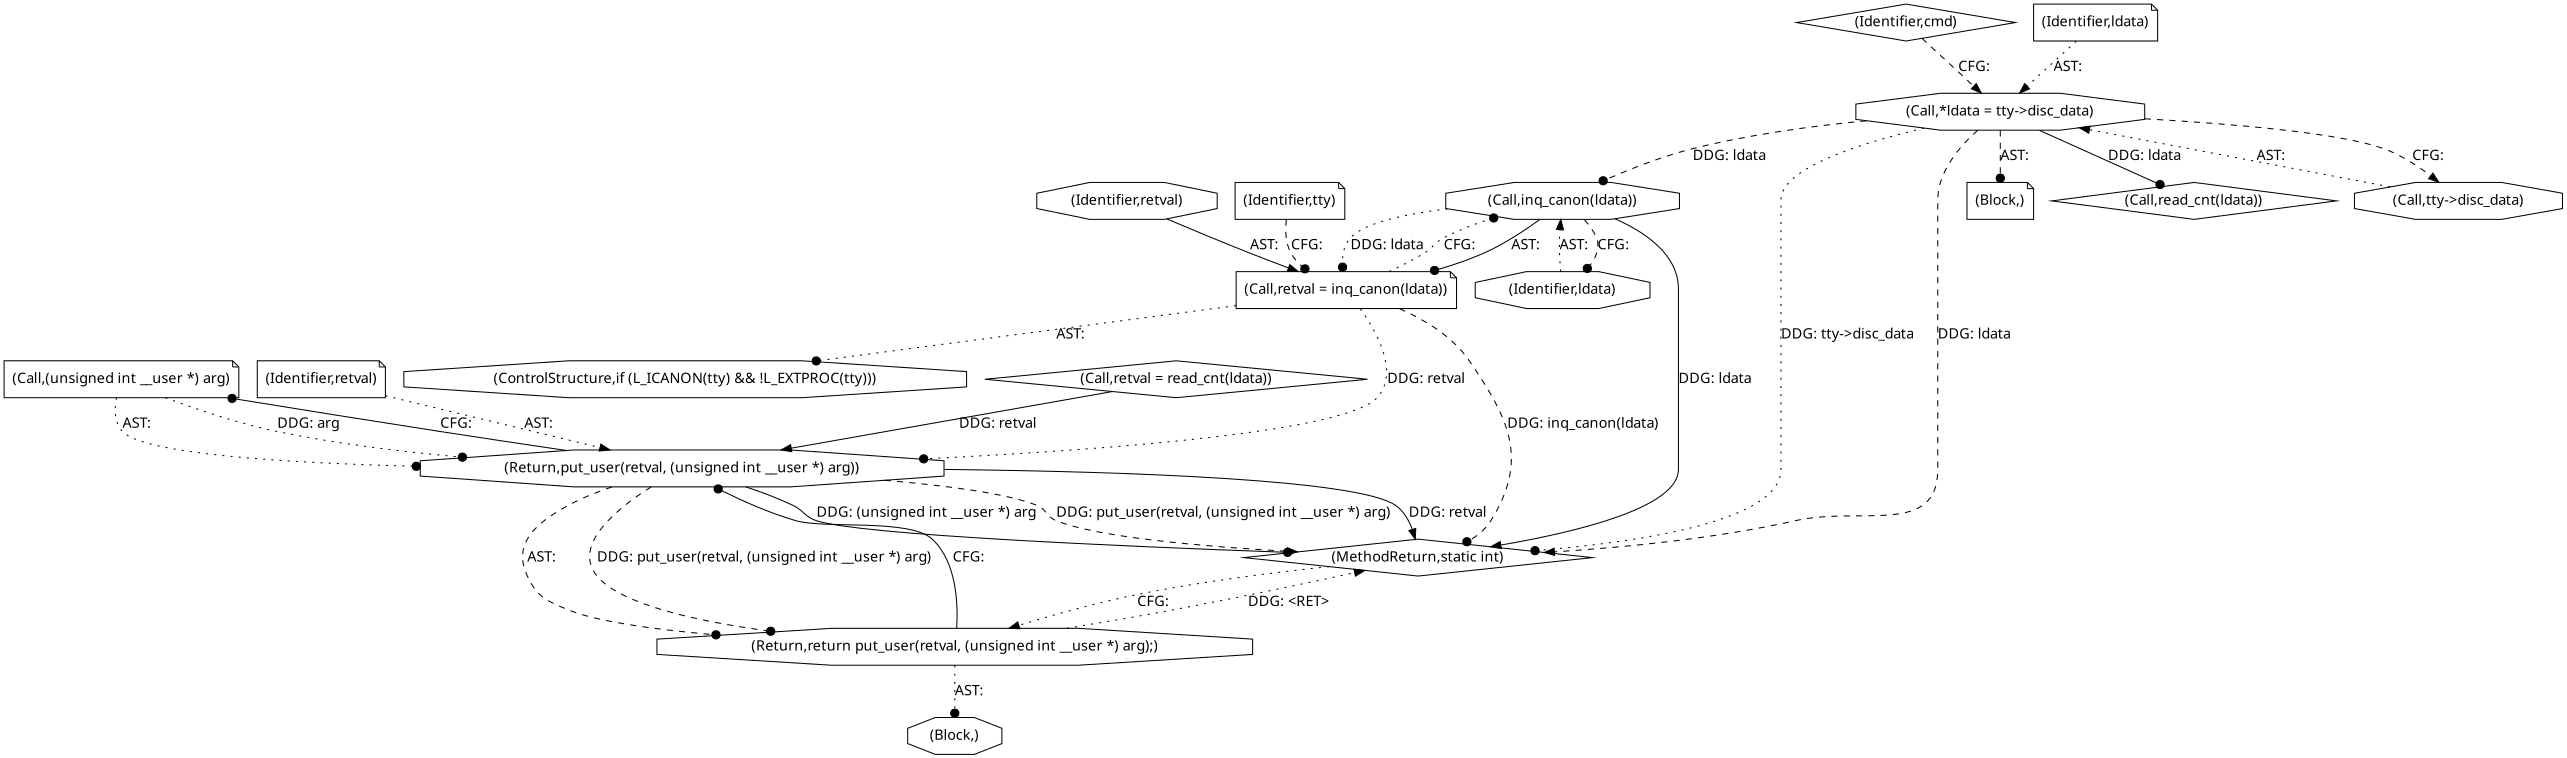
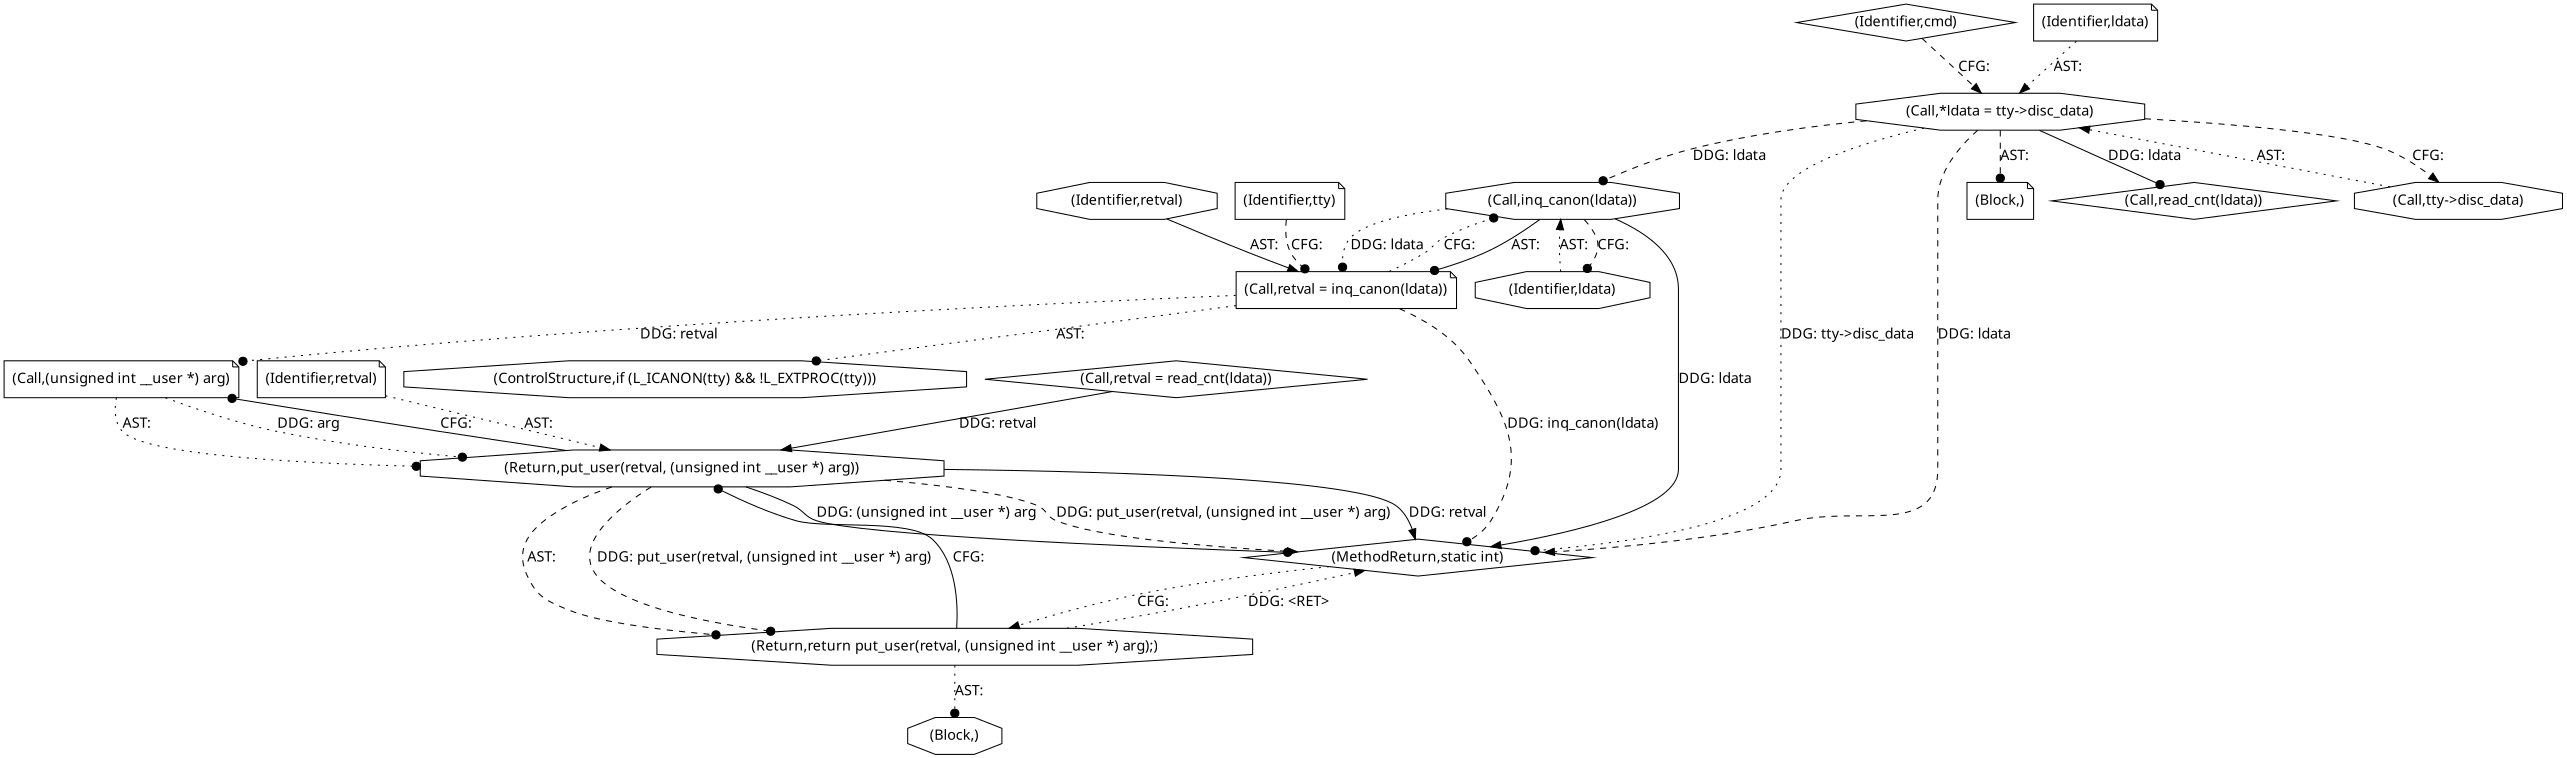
(1204, 438) -> (741, 322)
